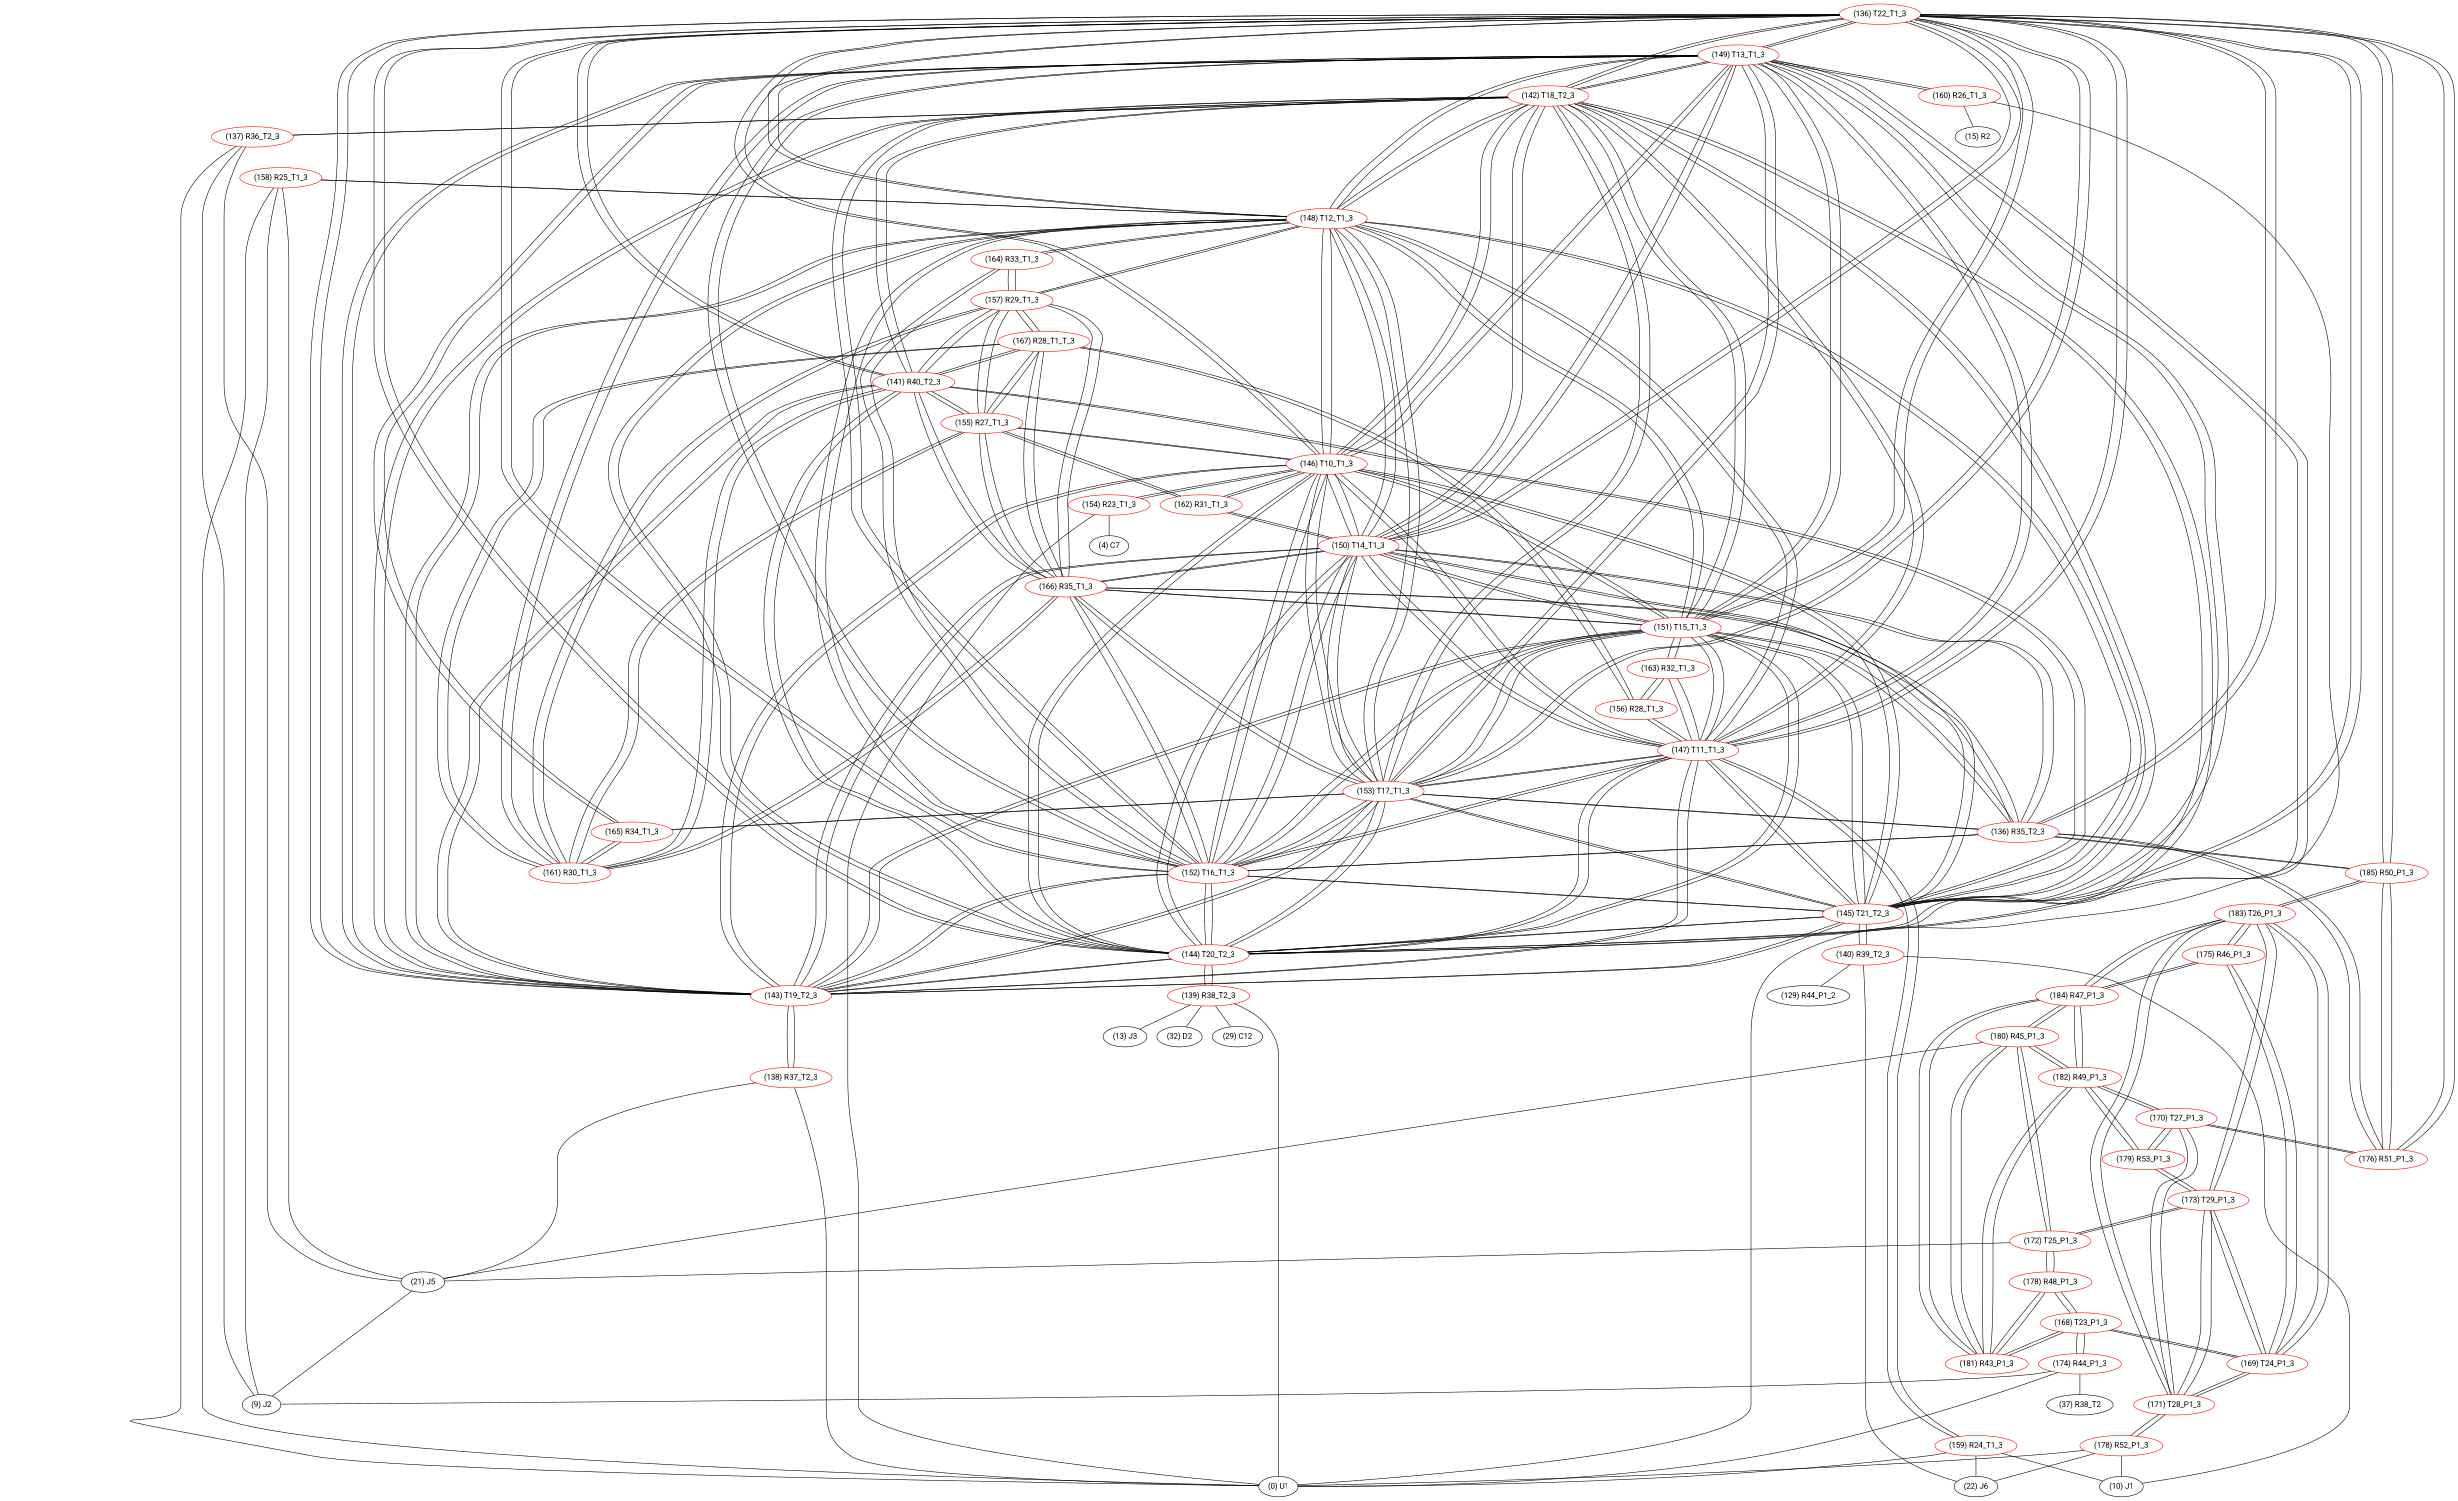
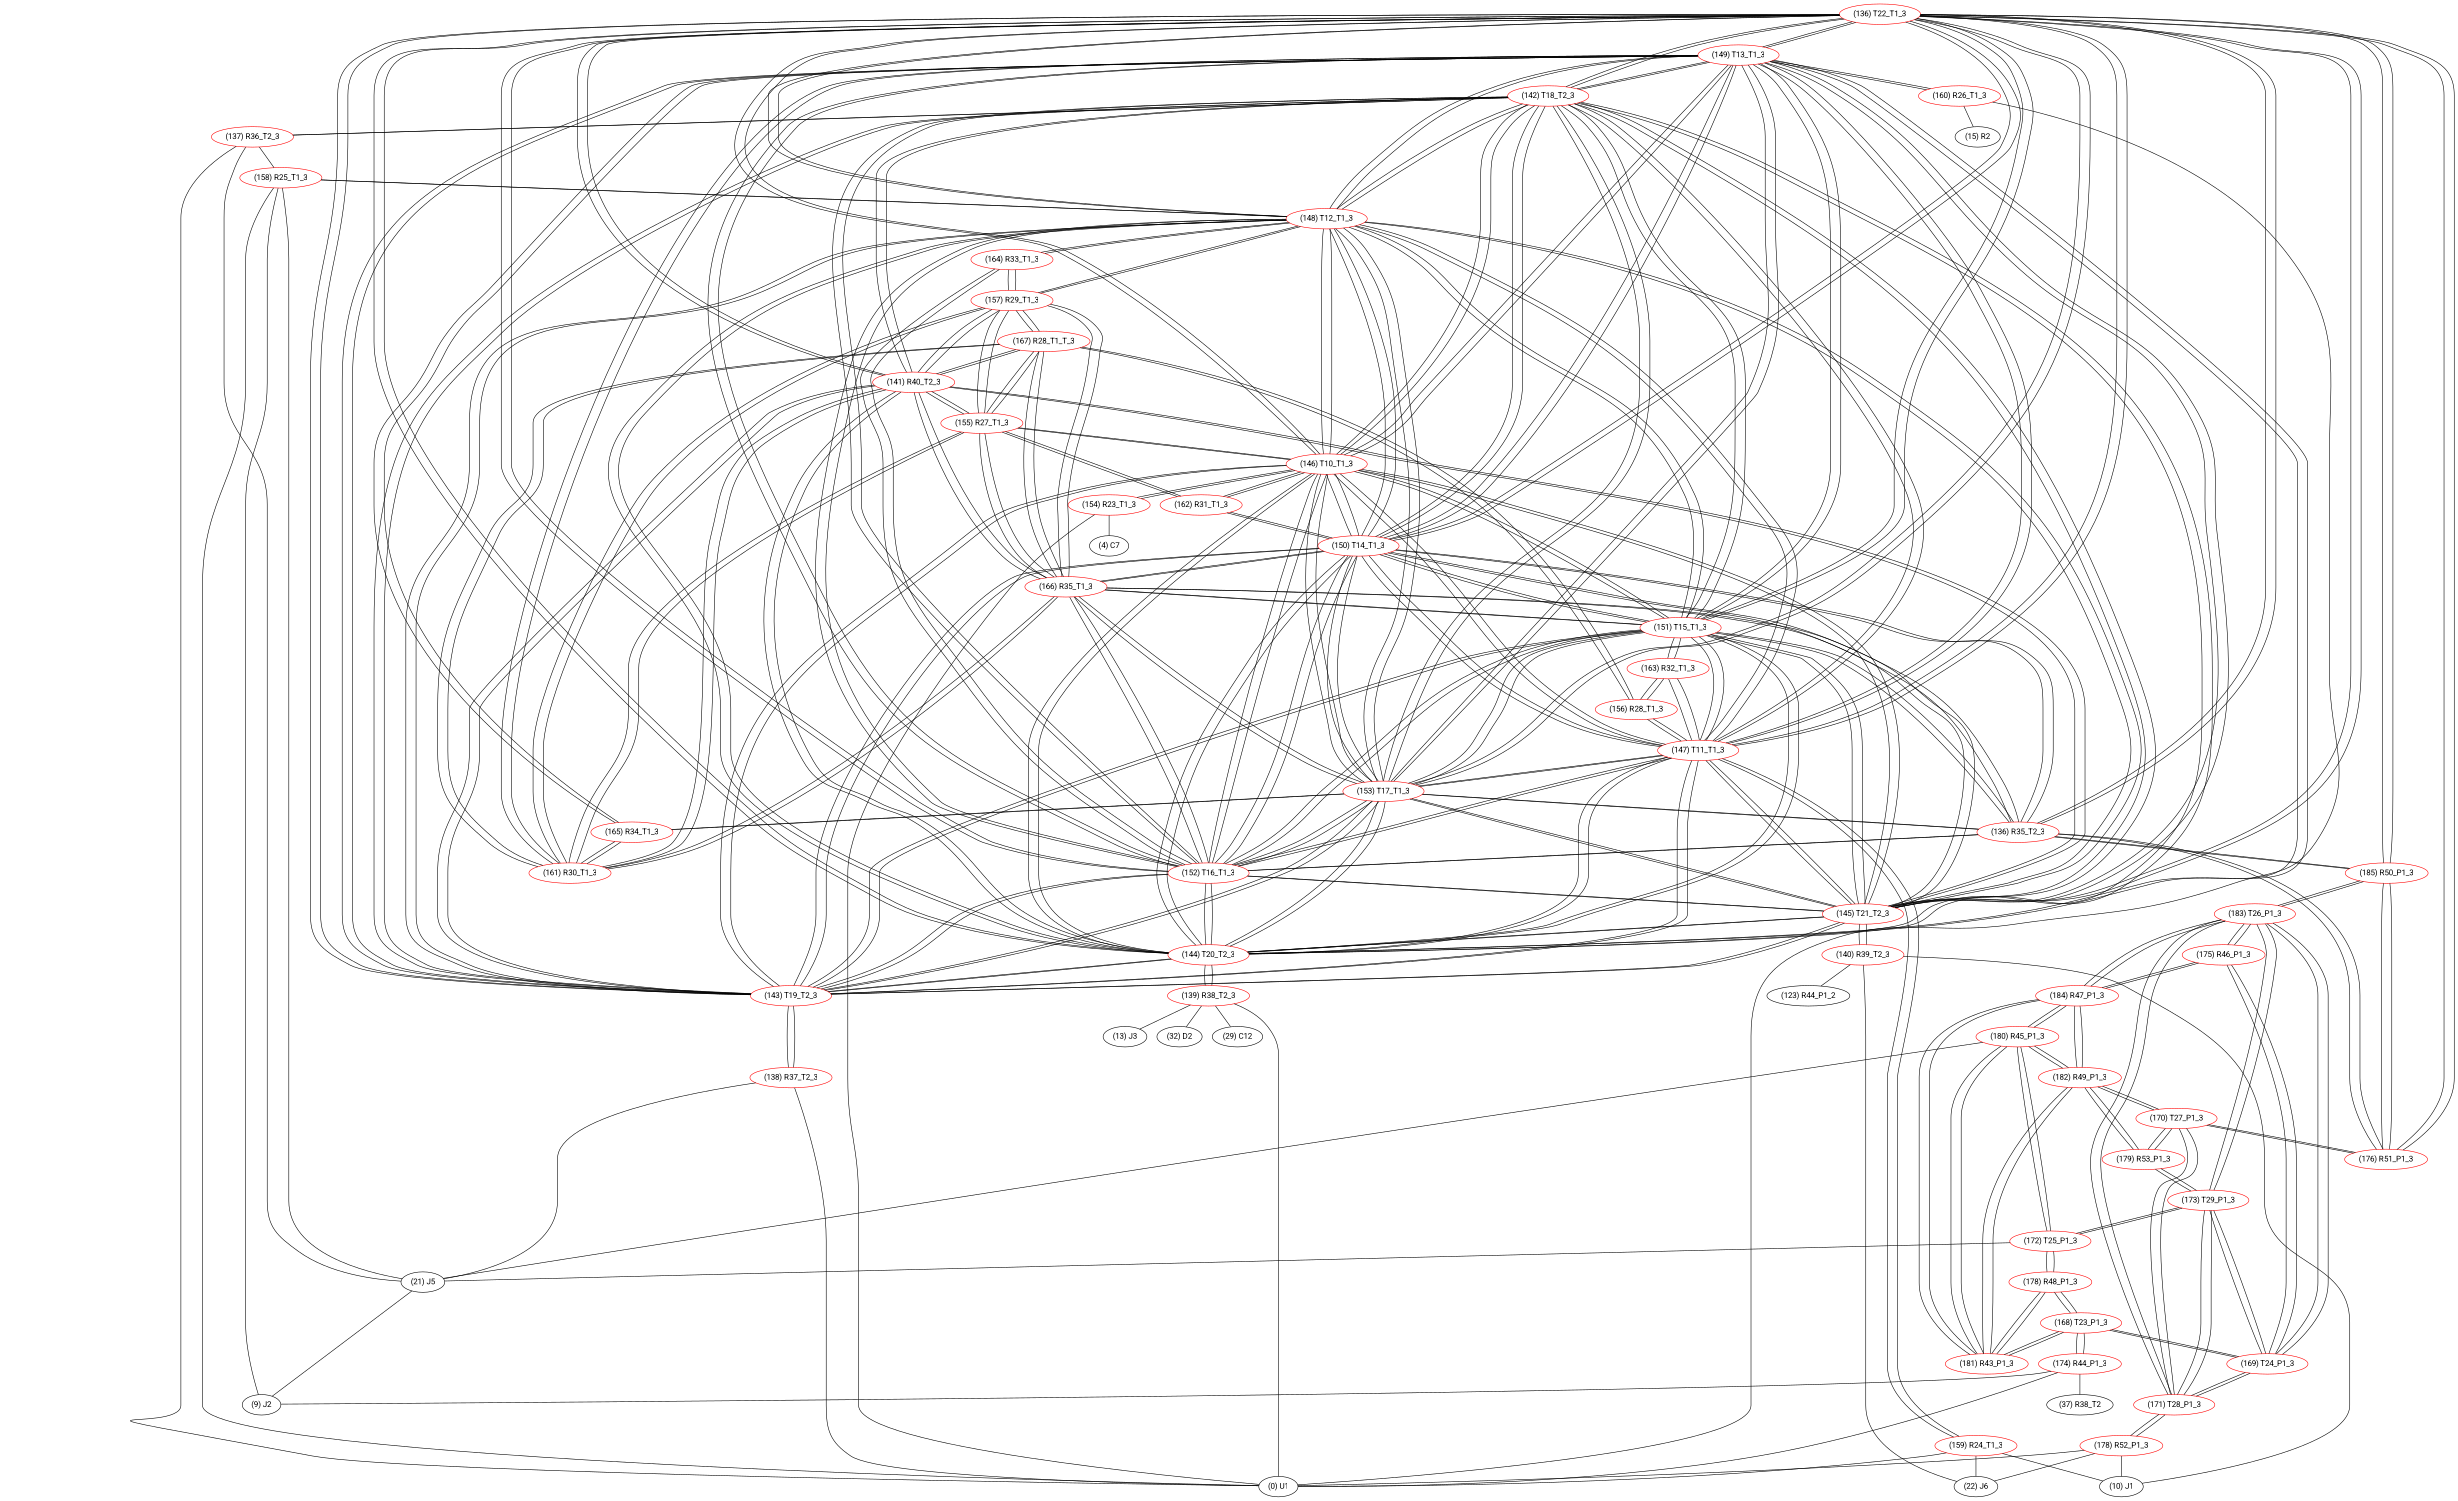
(224, 767) -> (267, 157)
(1808, 996) -> (1808, 996)
